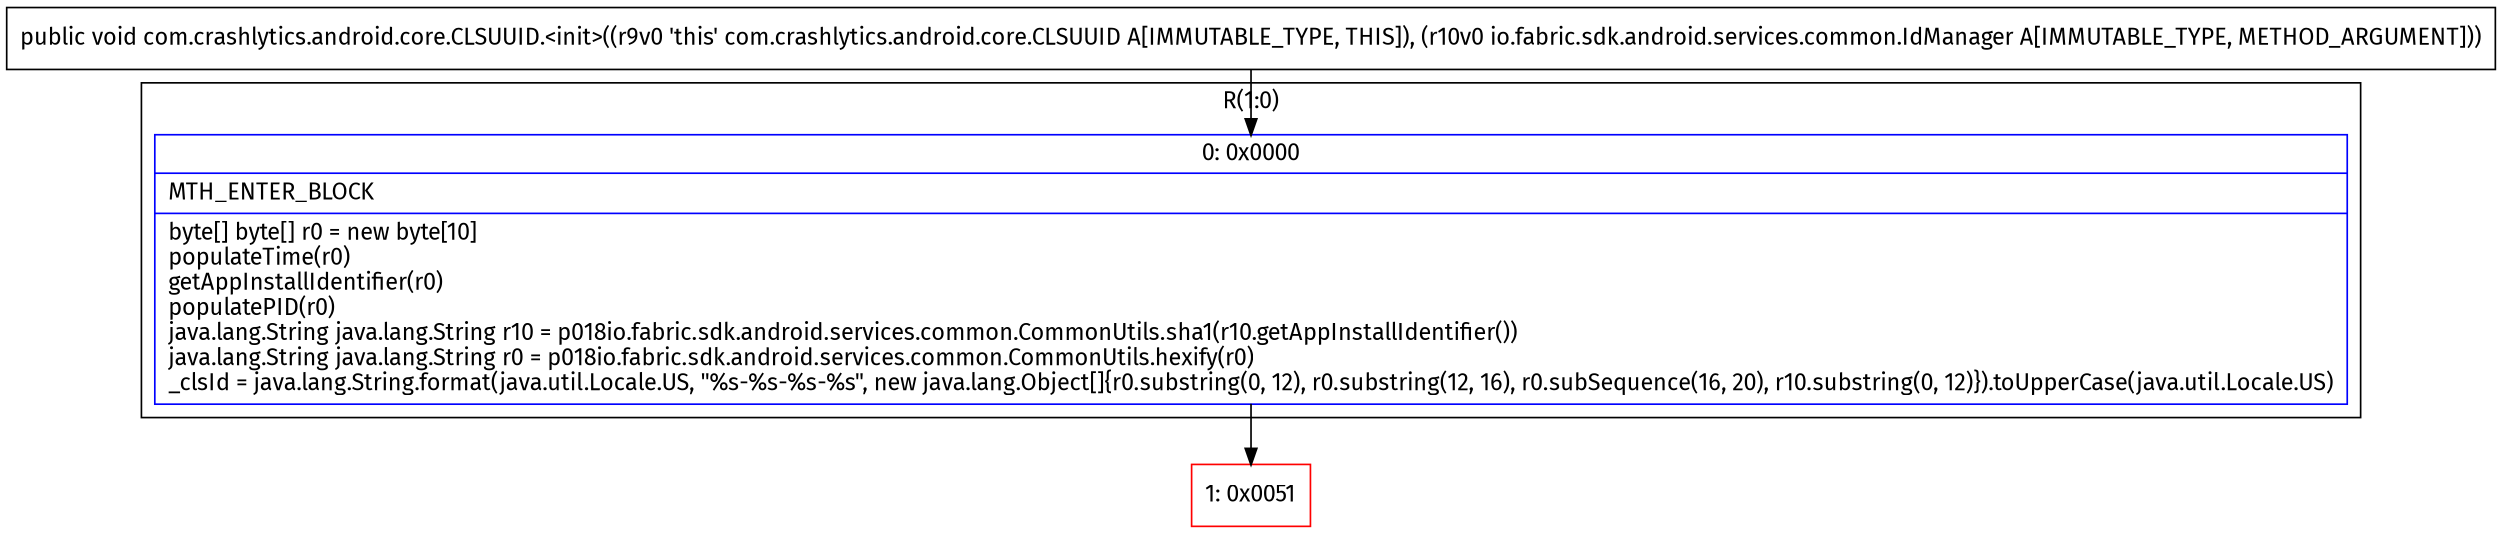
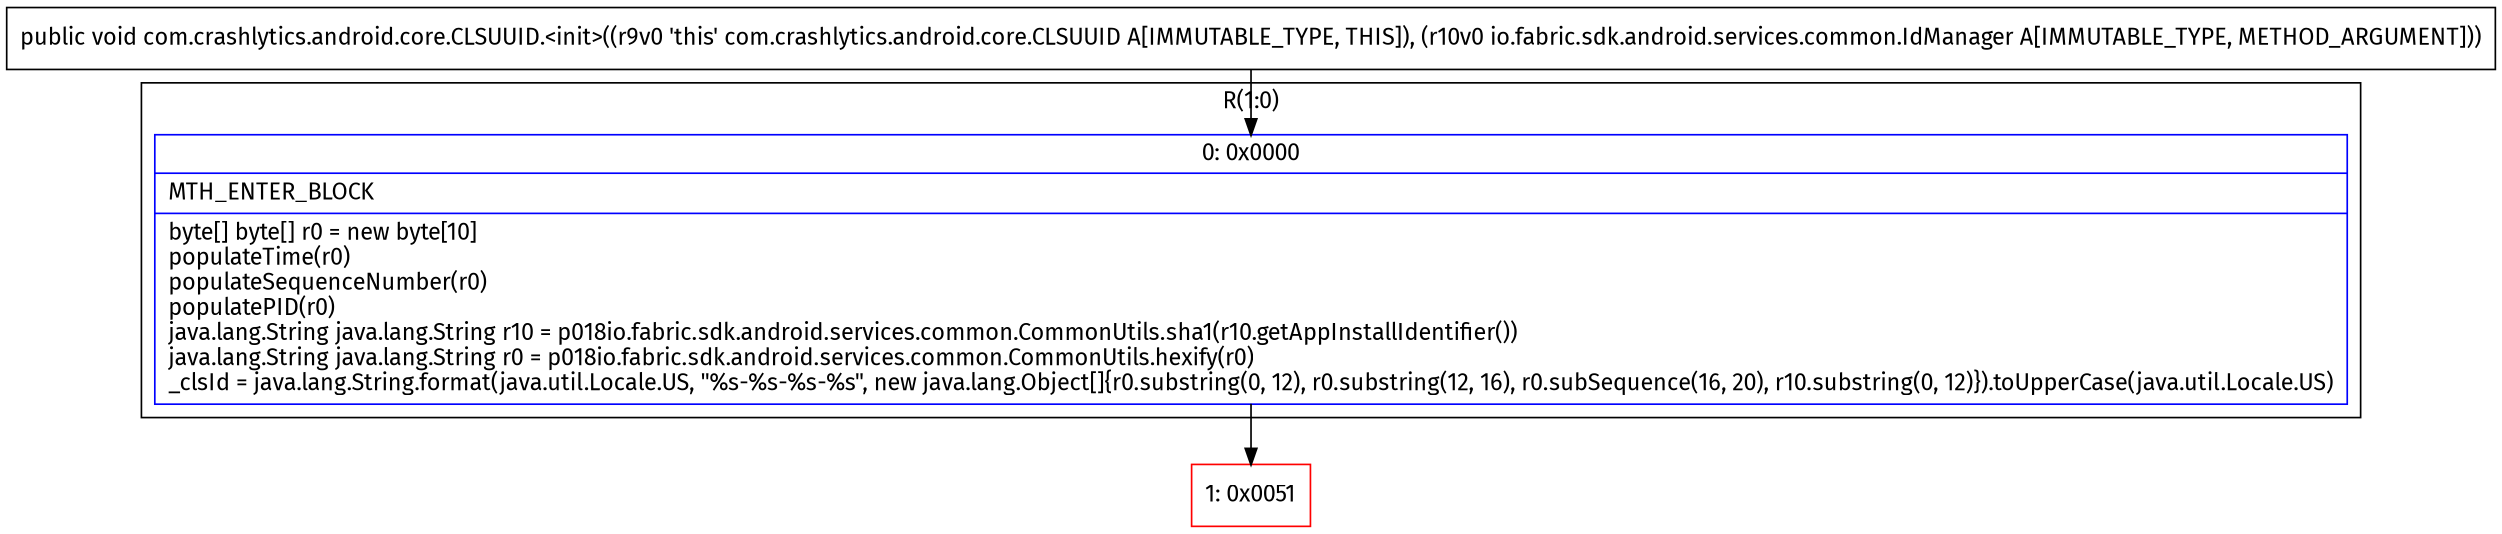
(306, 283) -> (328, 283)
